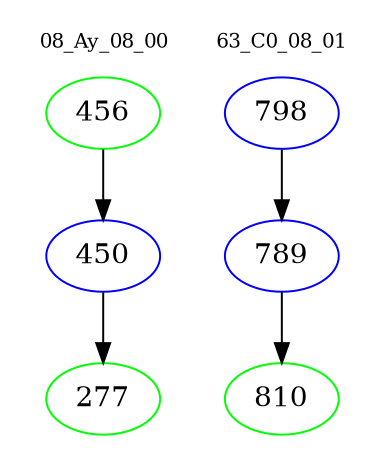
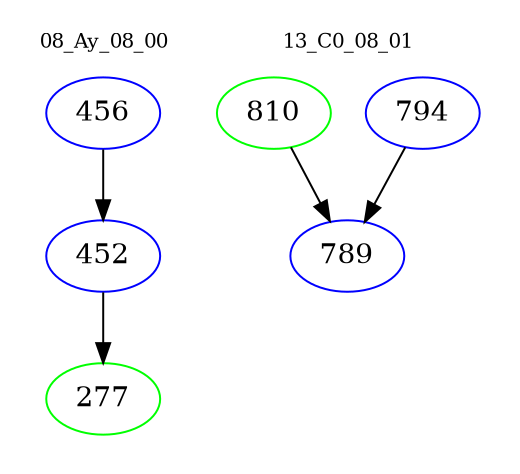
(282, 43) -> (348, 43)
(103, 113) -> (103, 113)
(282, 113) -> (423, 113)
(103, 256) -> (103, 256)
(282, 318) -> (306, 175)
